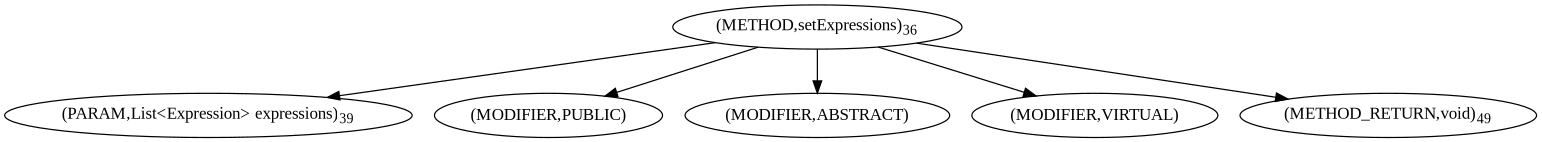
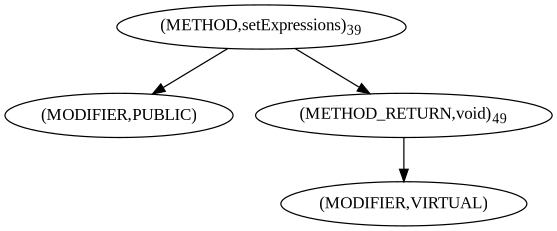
(911, 25) -> (355, 25)
(951, 70) -> (404, 154)
(208, 115) -> none
(817, 115) -> none
